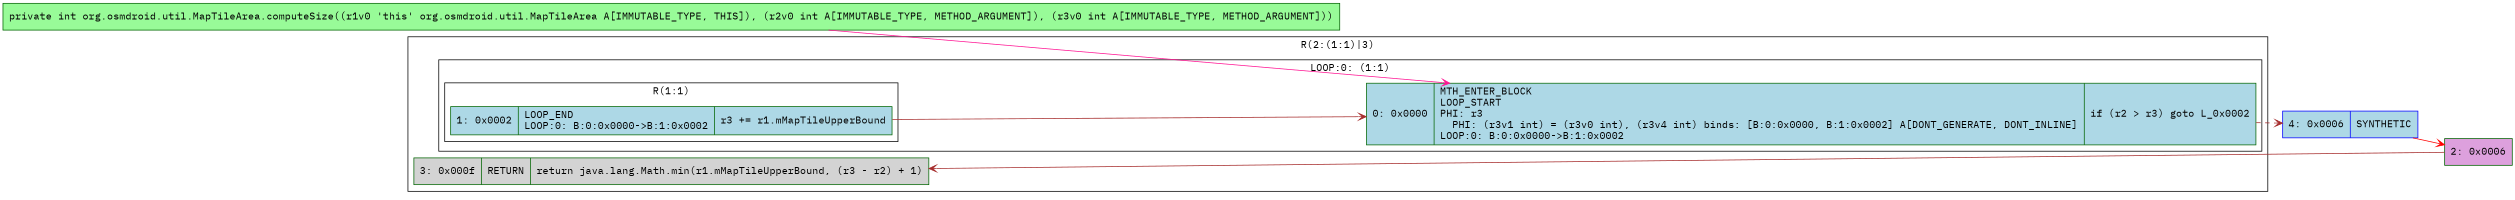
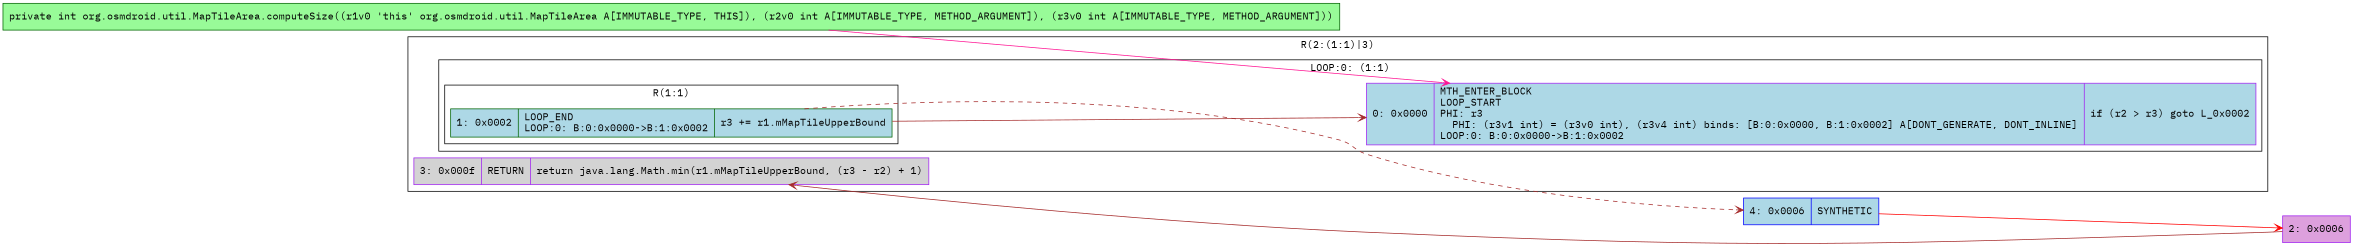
(1811, 114) -> (1811, 114)
(2266, 123) -> (1275, 126)
(2478, 152) -> (2316, 229)
(671, 171) -> (671, 171)
